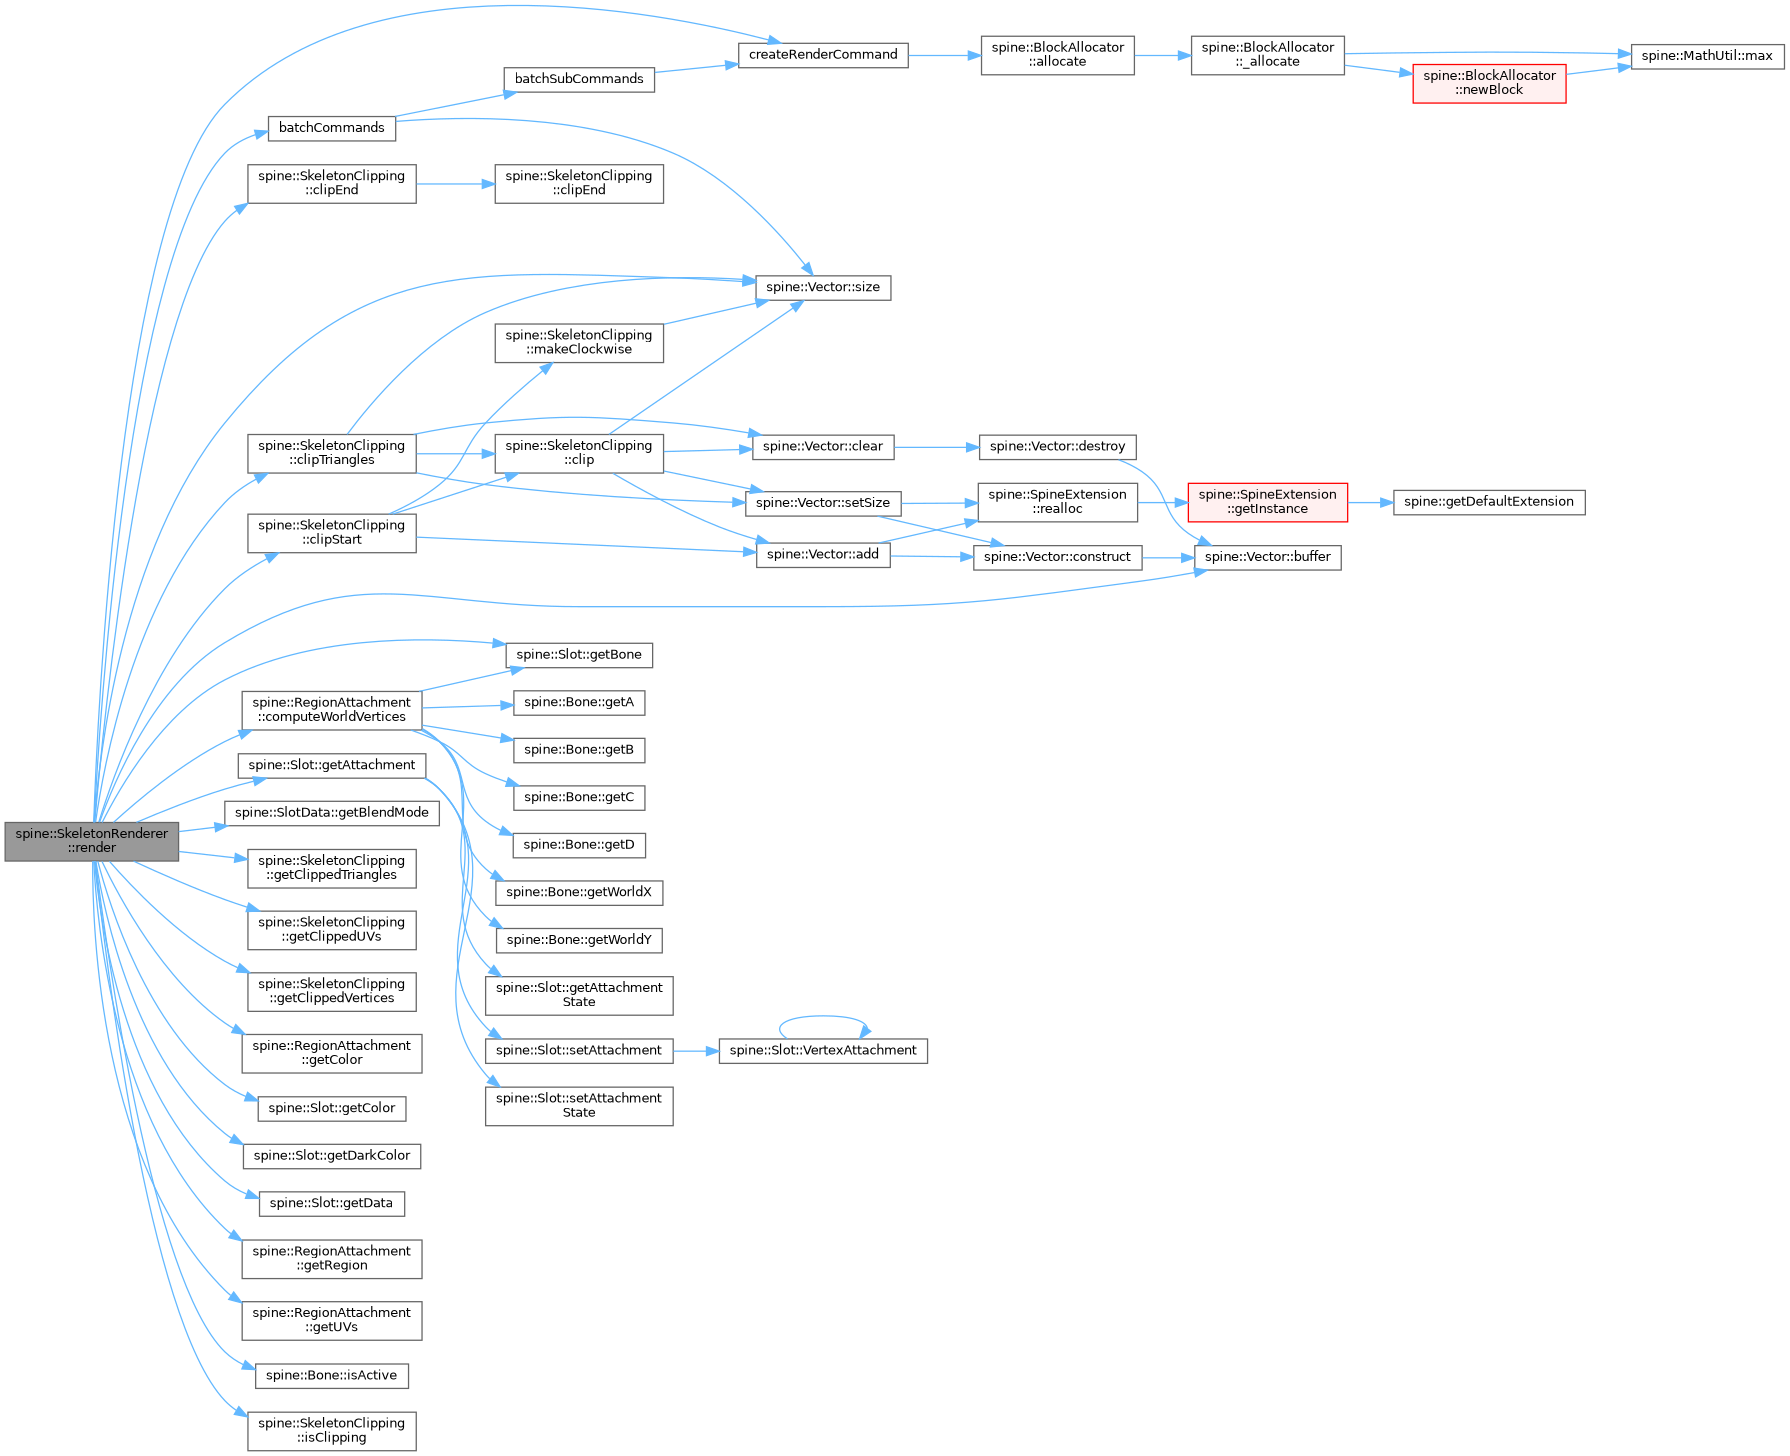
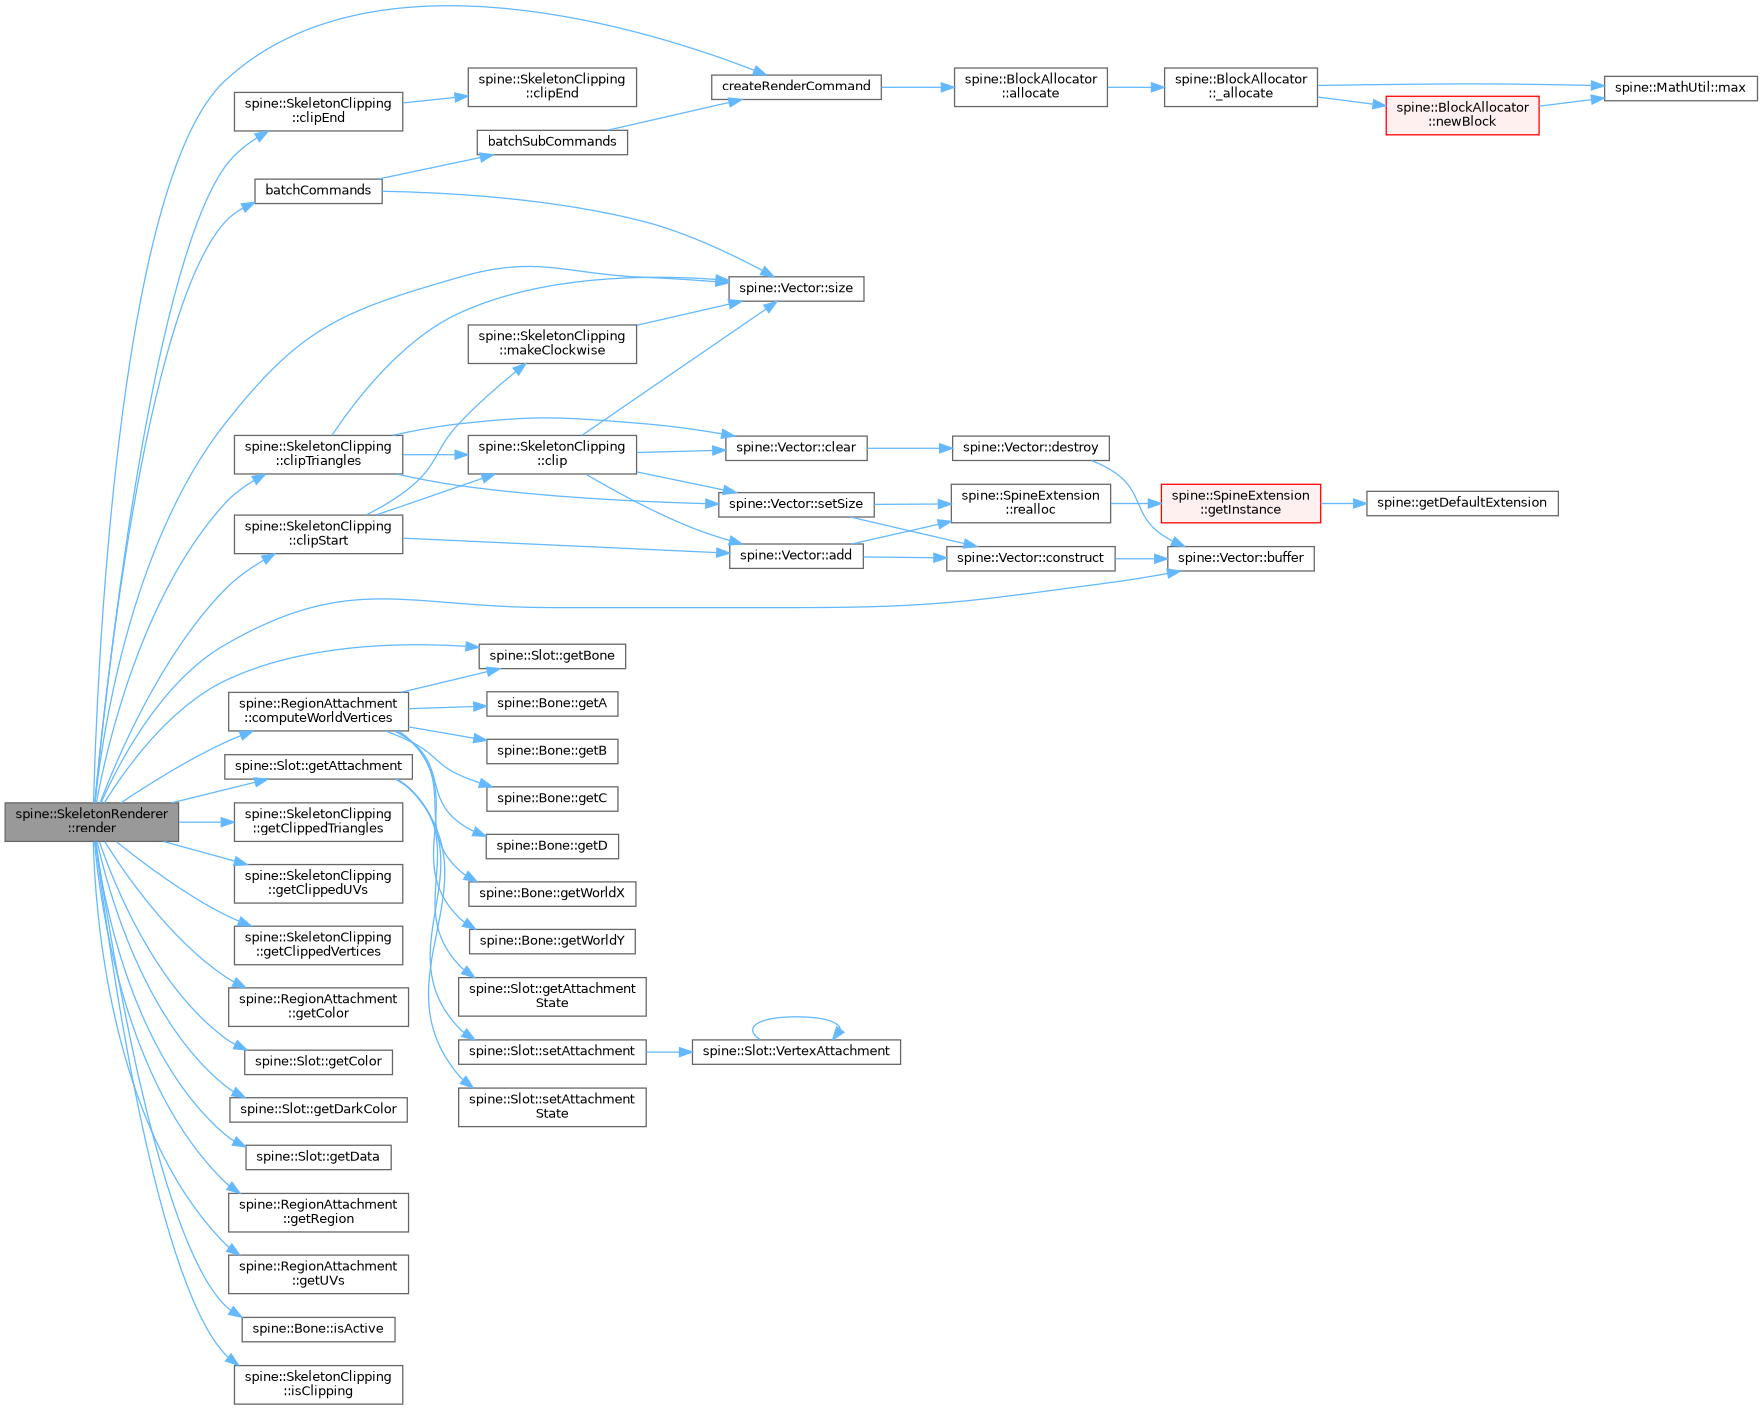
(332, 813) -> none
